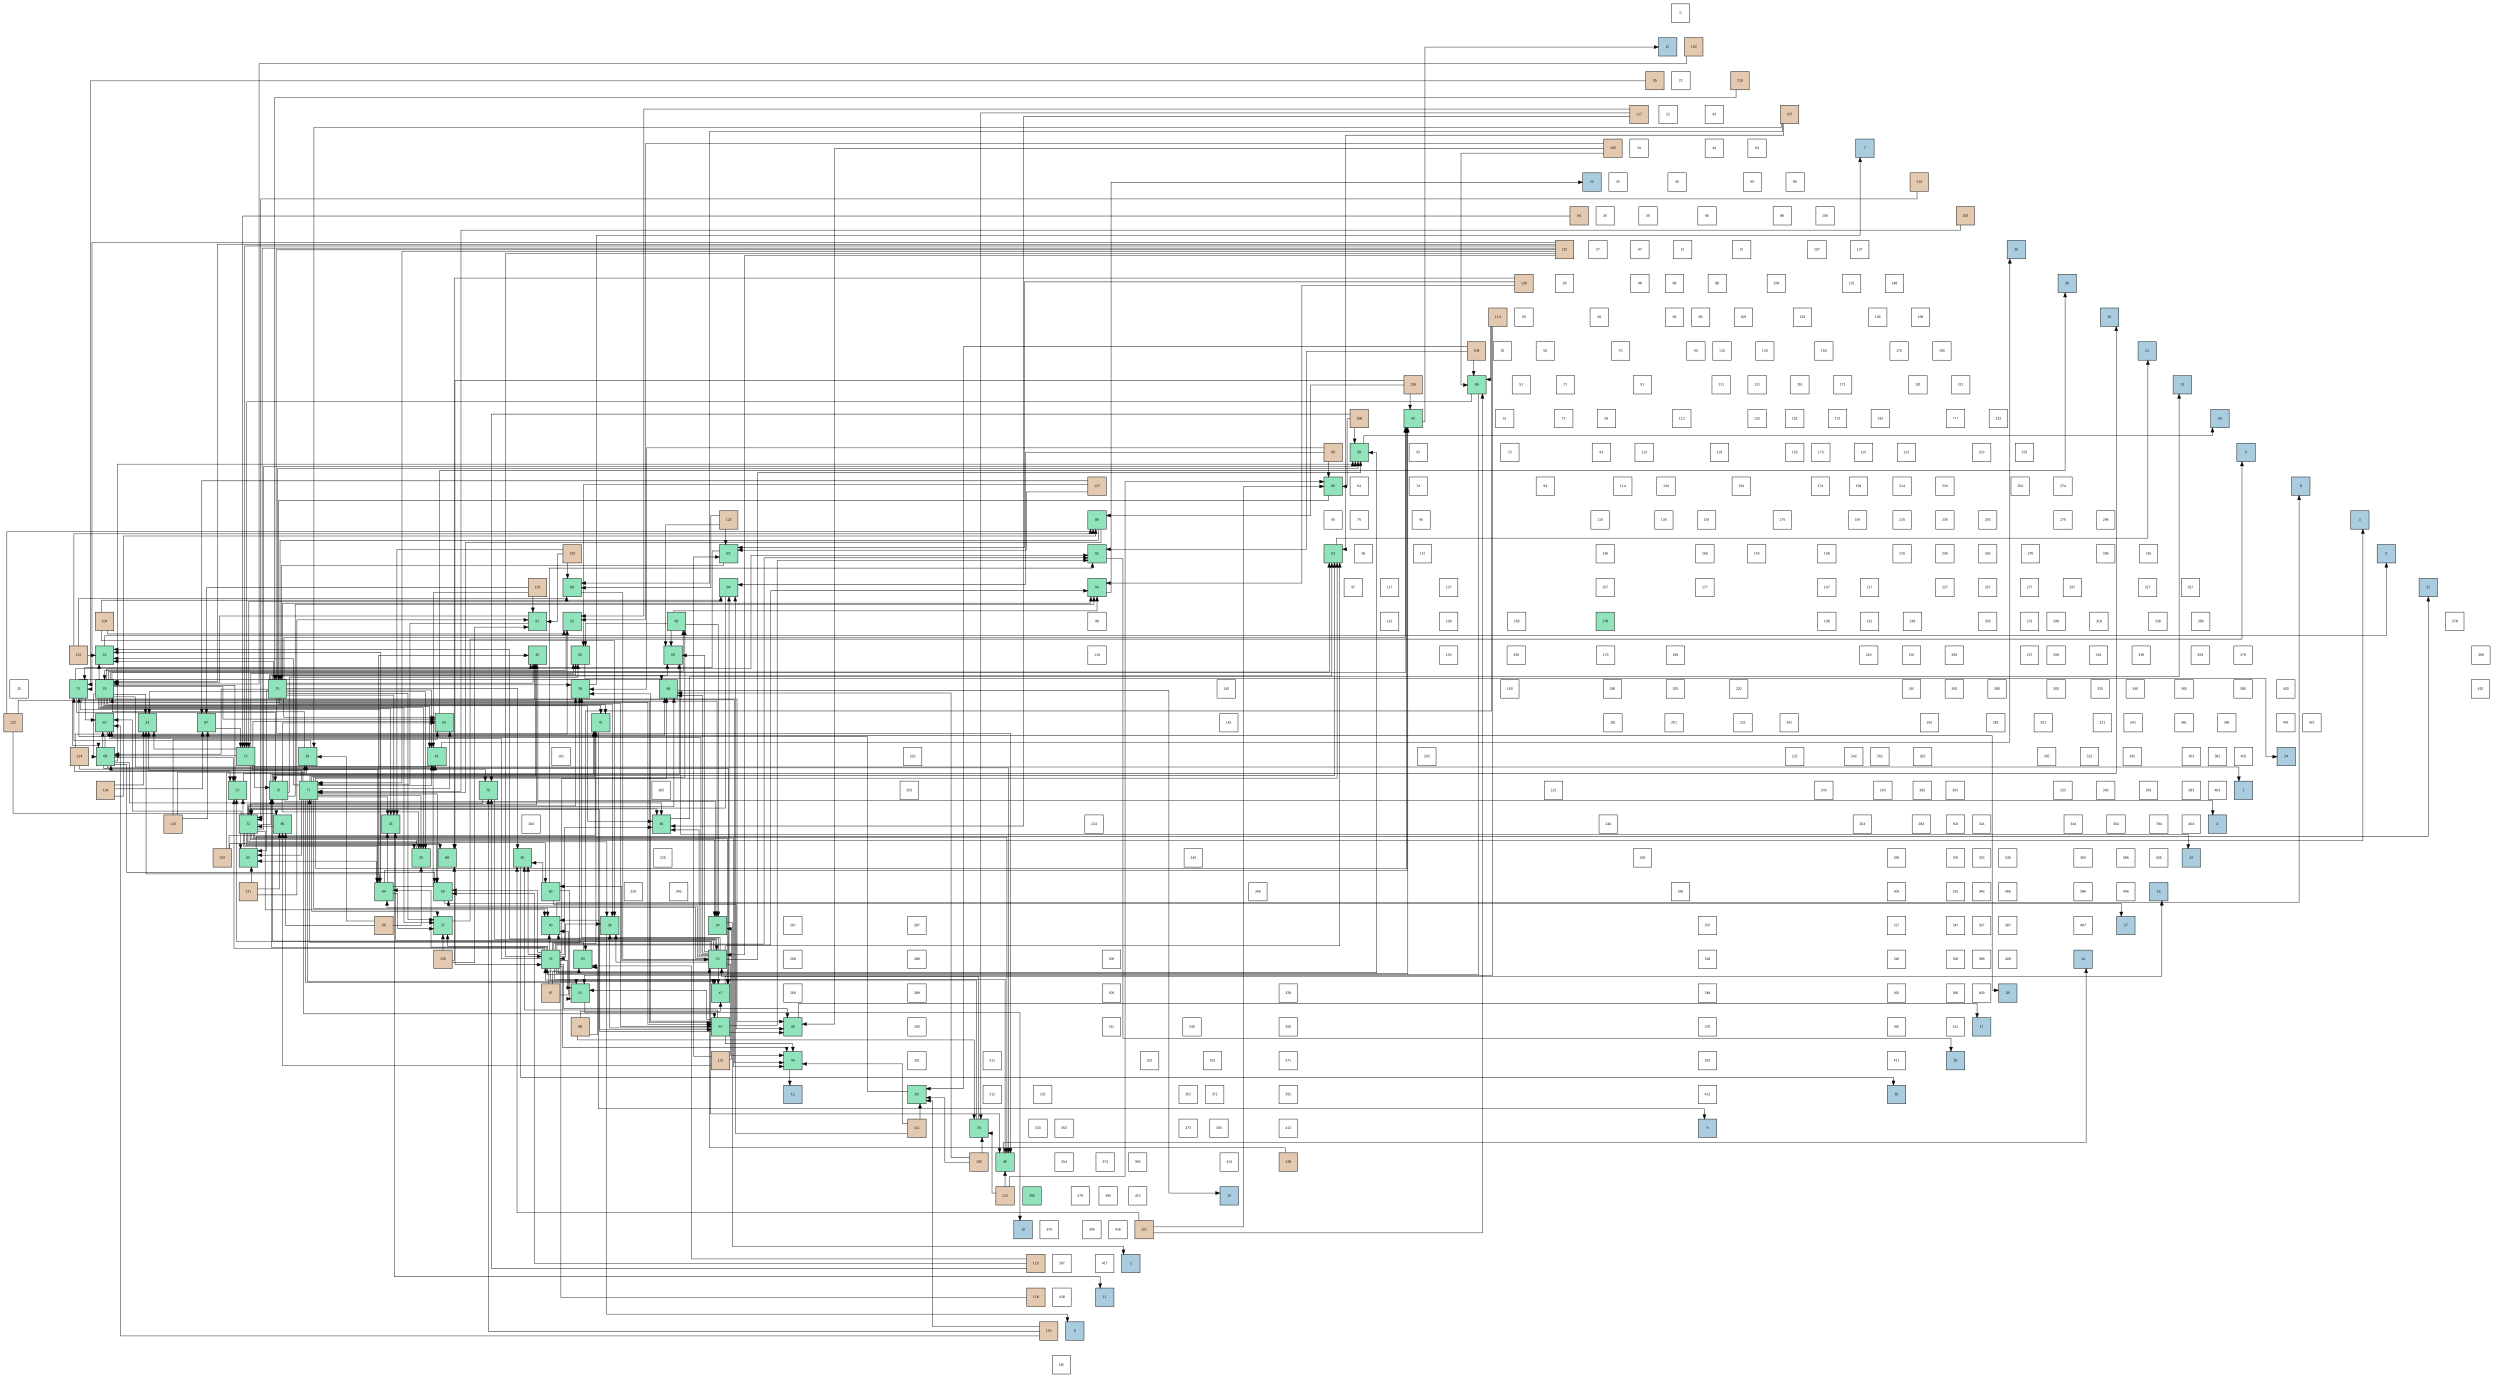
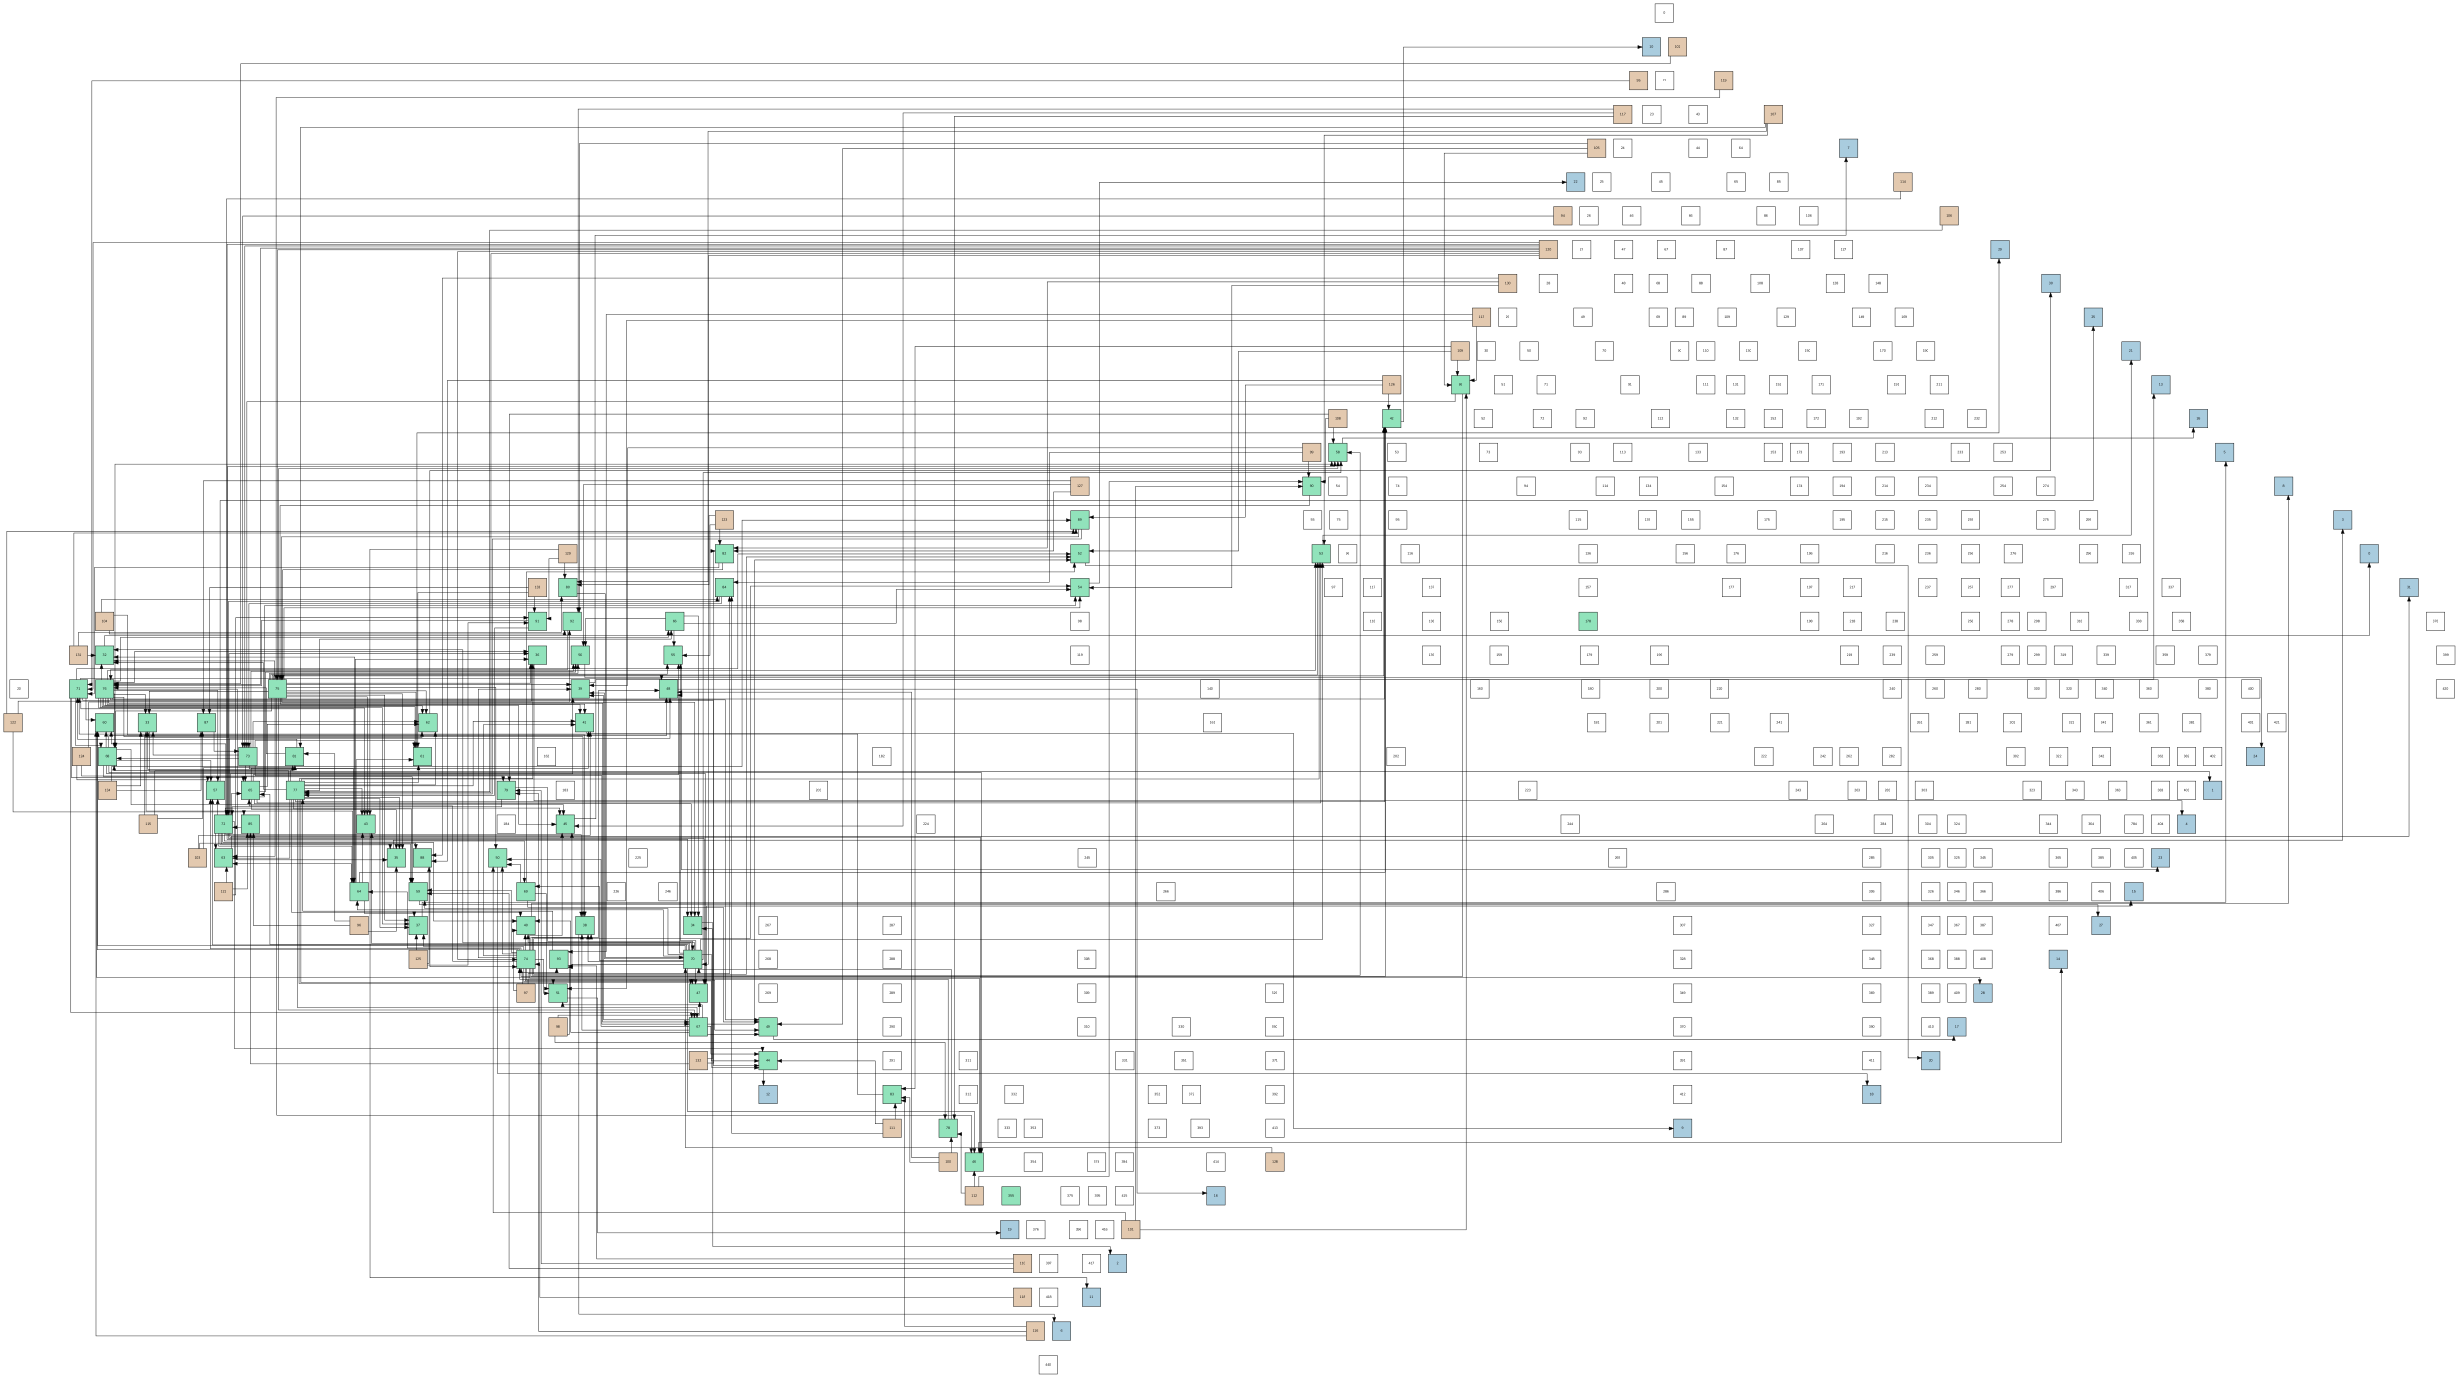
(1146, 767) -> (1162, 772)
